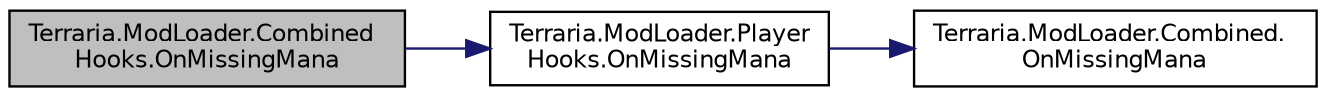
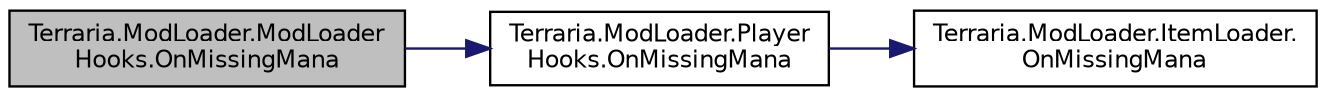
(207, 49) -> (207, 49)
(1115, 49) -> (1115, 49)
